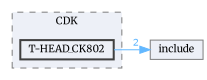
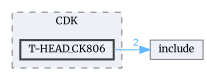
(67, 50) -> (67, 50)
